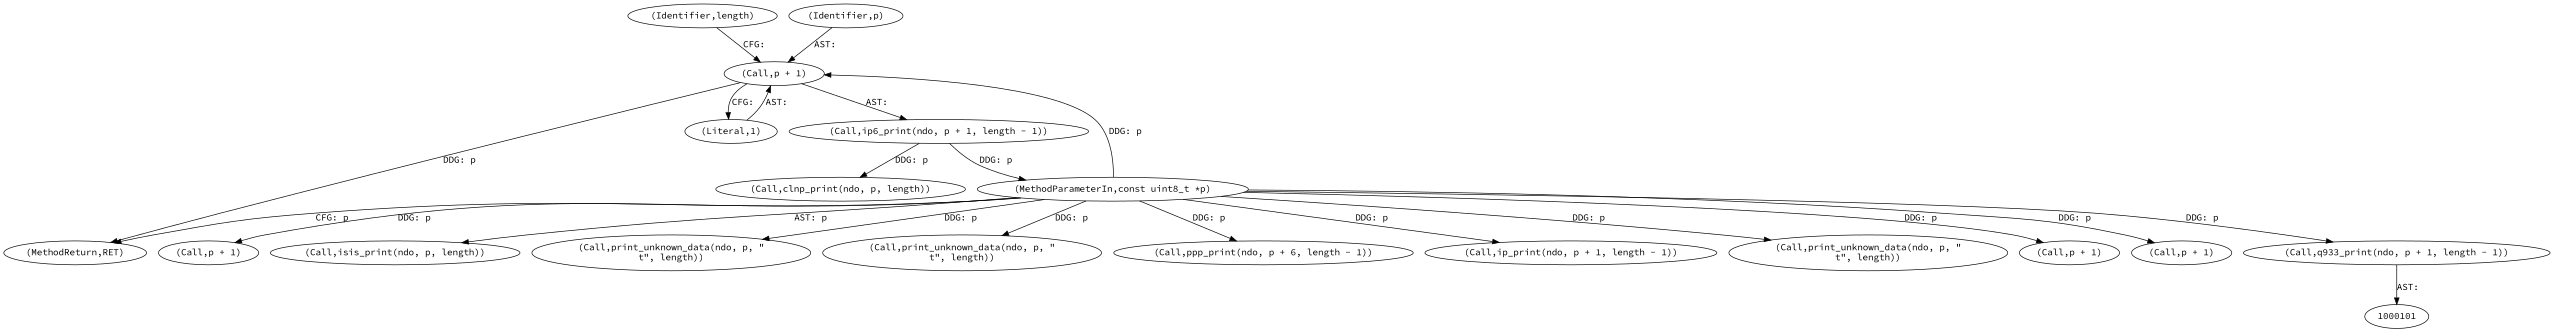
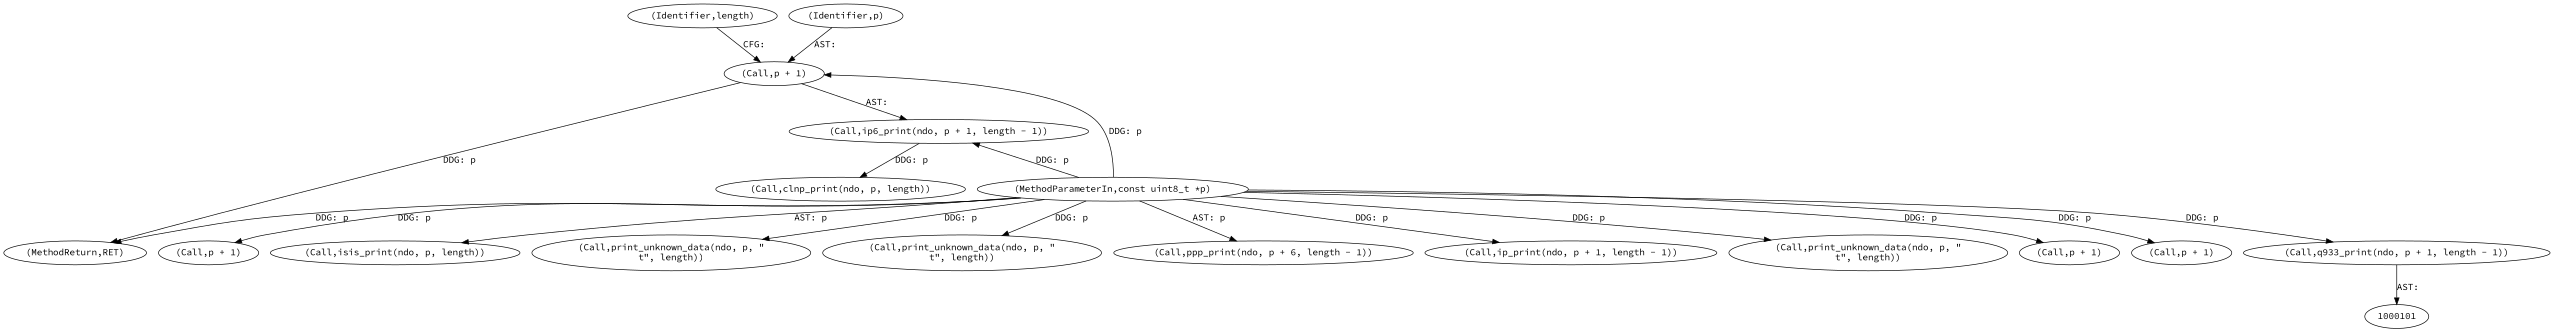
(731, 131) -> none
(982, 166) -> (1029, 161)
(332, 218) -> (332, 218)
(1209, 218) -> (1209, 218)
